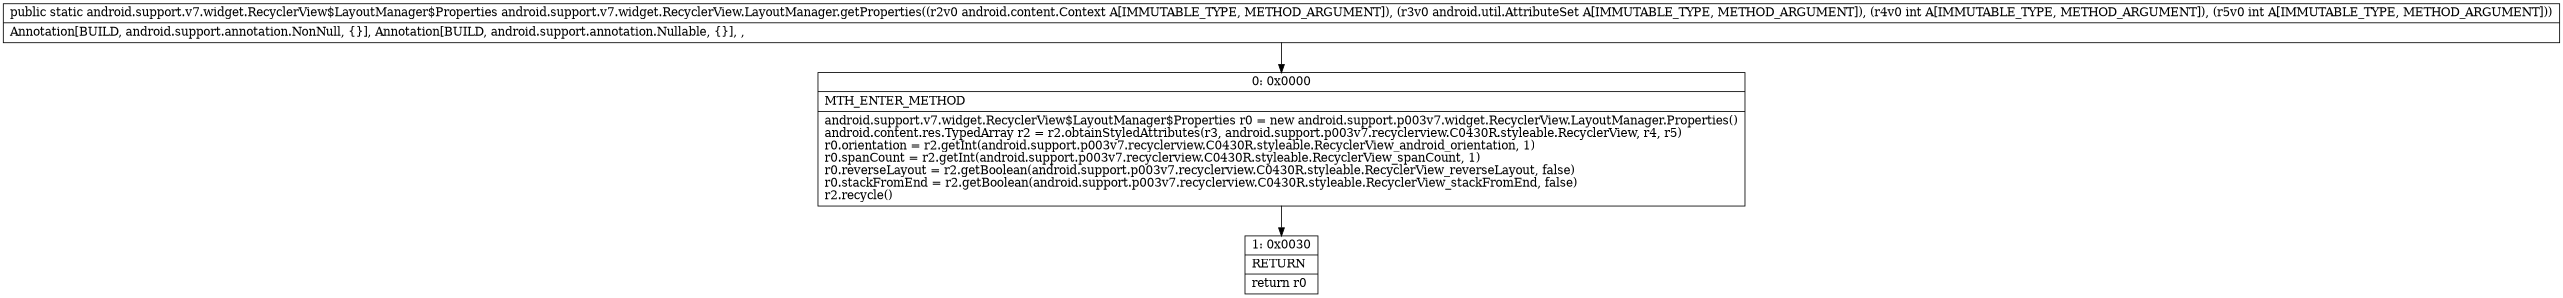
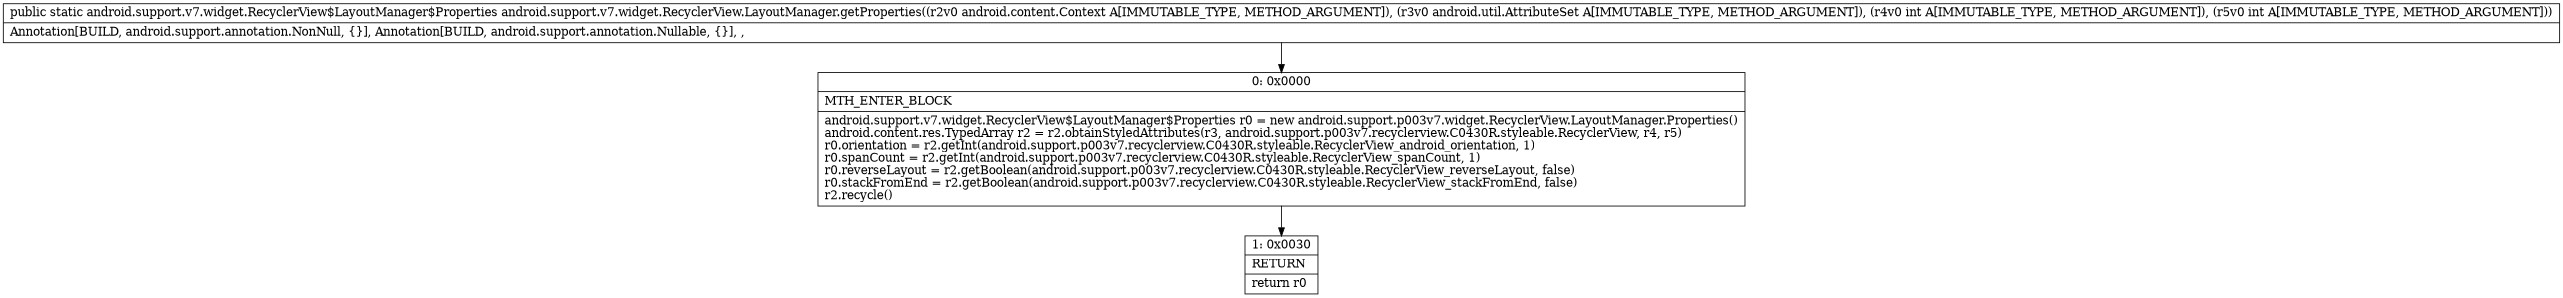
(895, 101) -> (888, 101)
